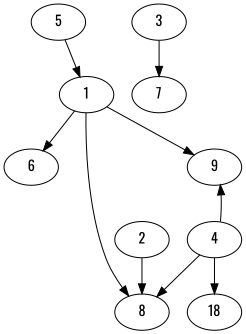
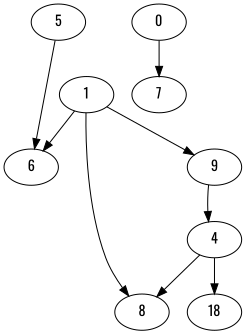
(159, 22) -> (159, 22)
(71, 54) -> (46, 89)
(221, 208) -> (208, 198)
(142, 240) -> none
